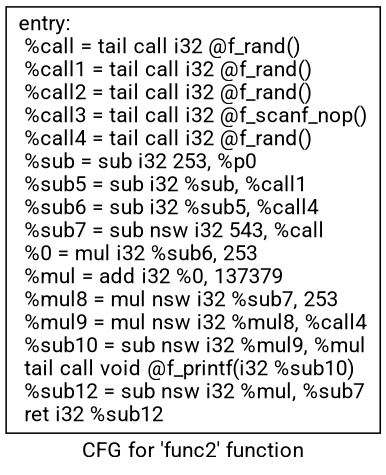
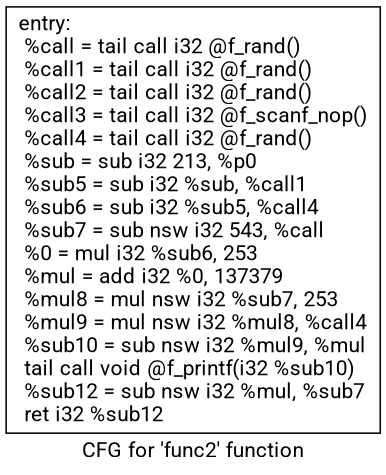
(138, 162) -> (138, 162)
